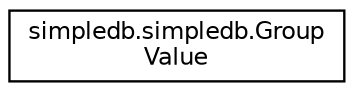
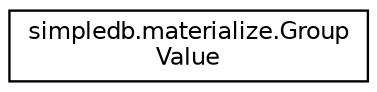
(177, 46) -> (189, 46)
